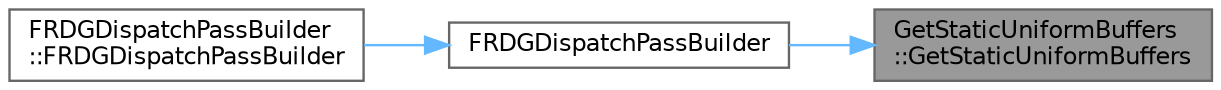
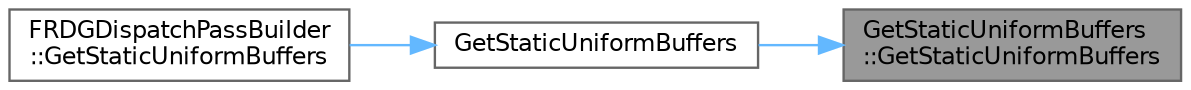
(187, 45) -> (179, 45)
(619, 45) -> (596, 45)
